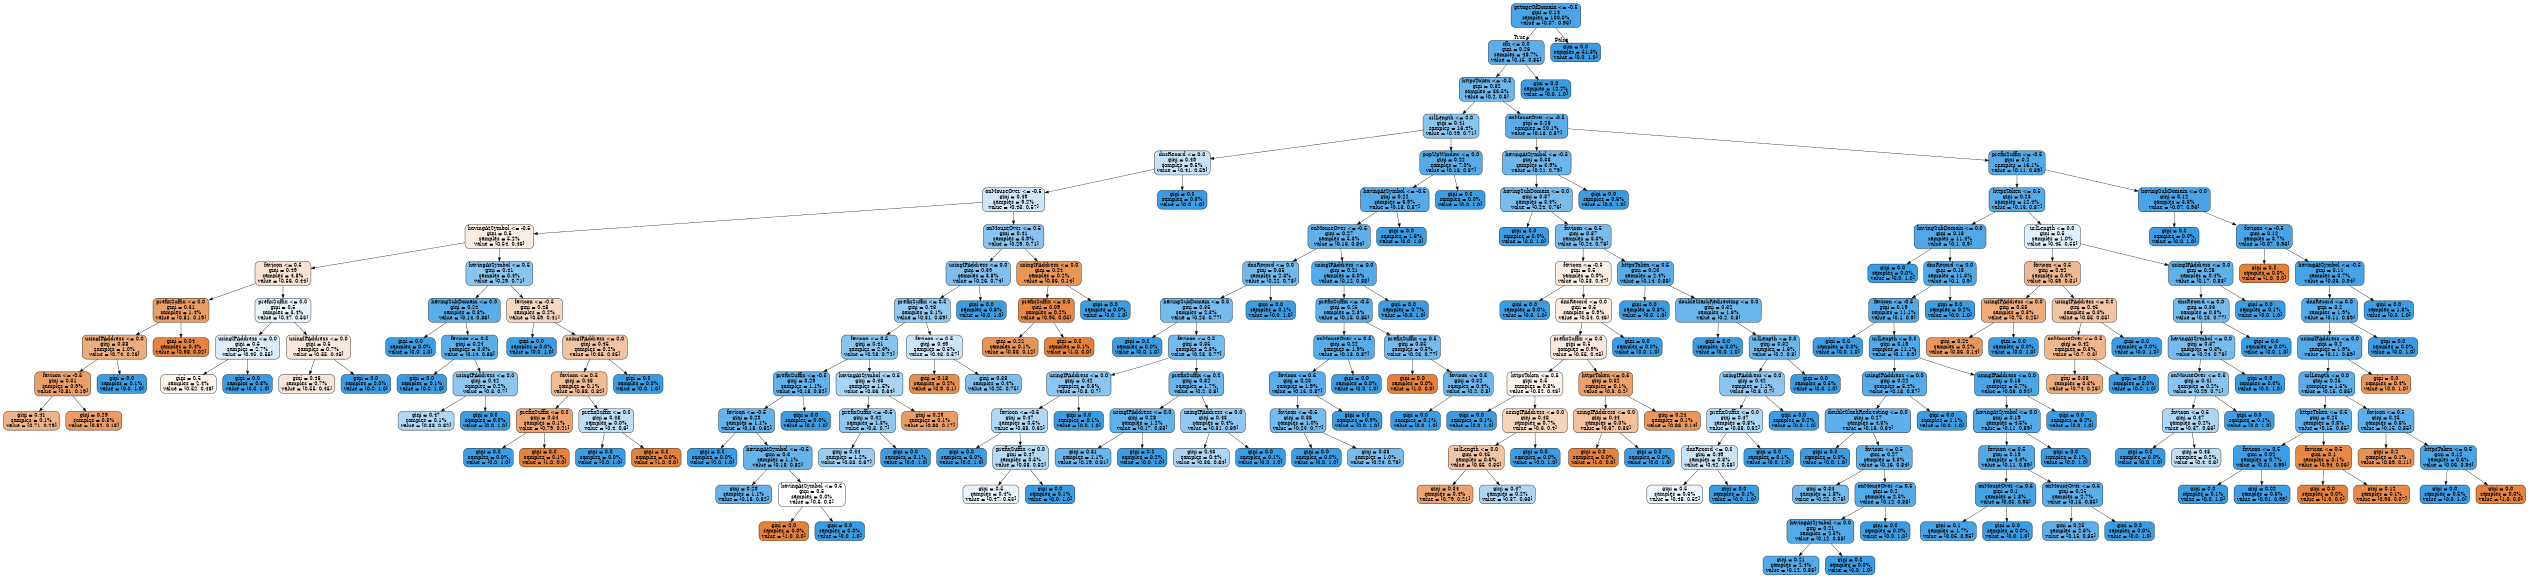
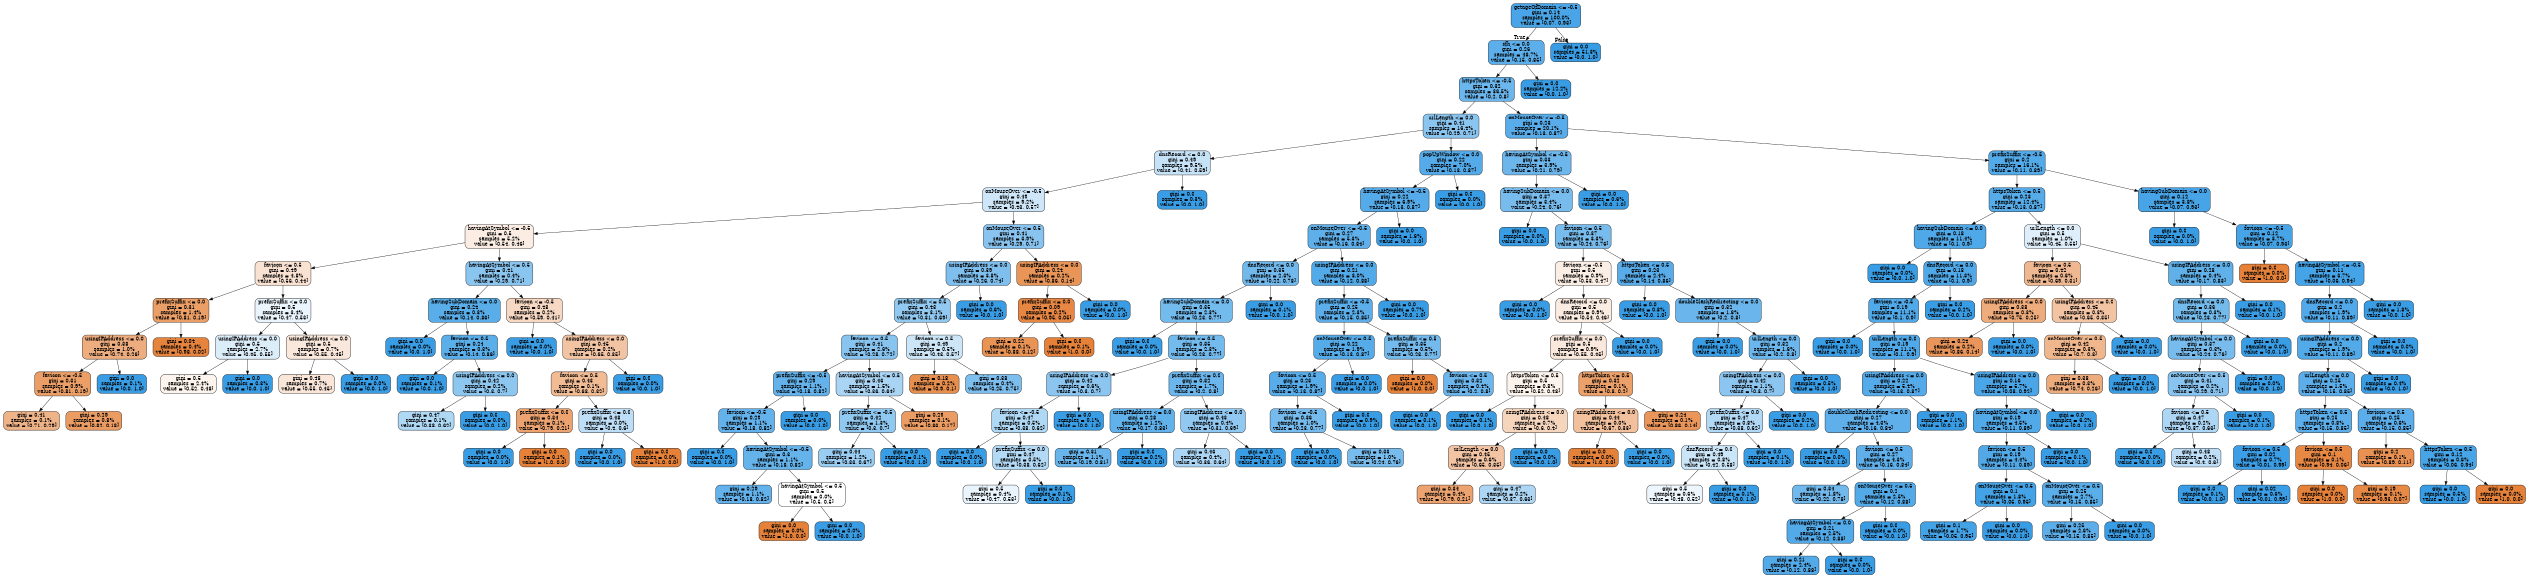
(2386, 384) -> (2386, 384)
(2382, 494) -> (2382, 494)
